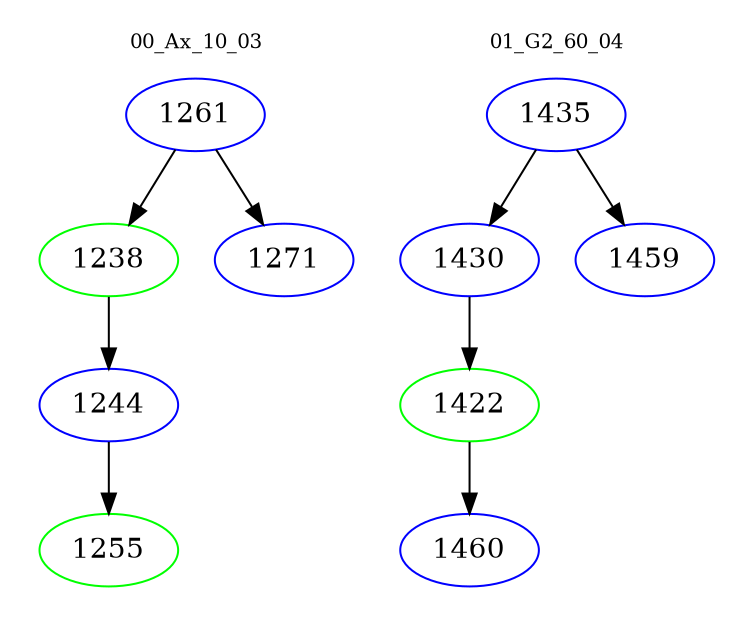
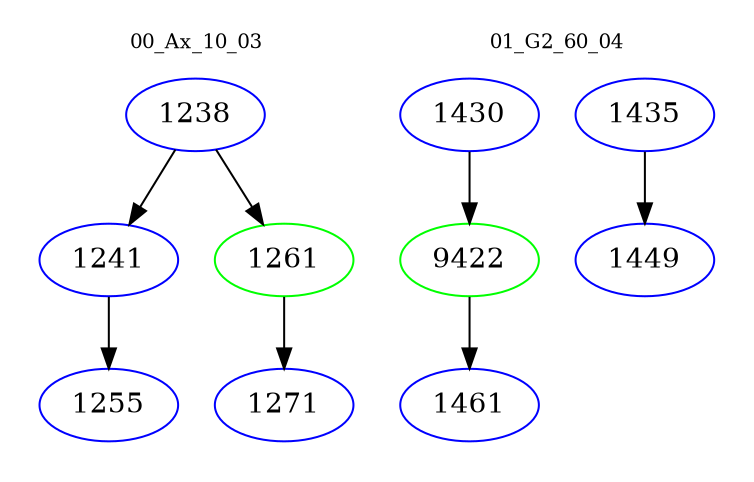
(195, 115) -> (284, 260)
(158, 178) -> (234, 178)
(519, 178) -> none
(109, 260) -> (195, 115)
(645, 260) -> (645, 260)
(109, 405) -> (109, 260)
(470, 405) -> (470, 260)
(109, 550) -> (109, 405)
(470, 550) -> (470, 405)
